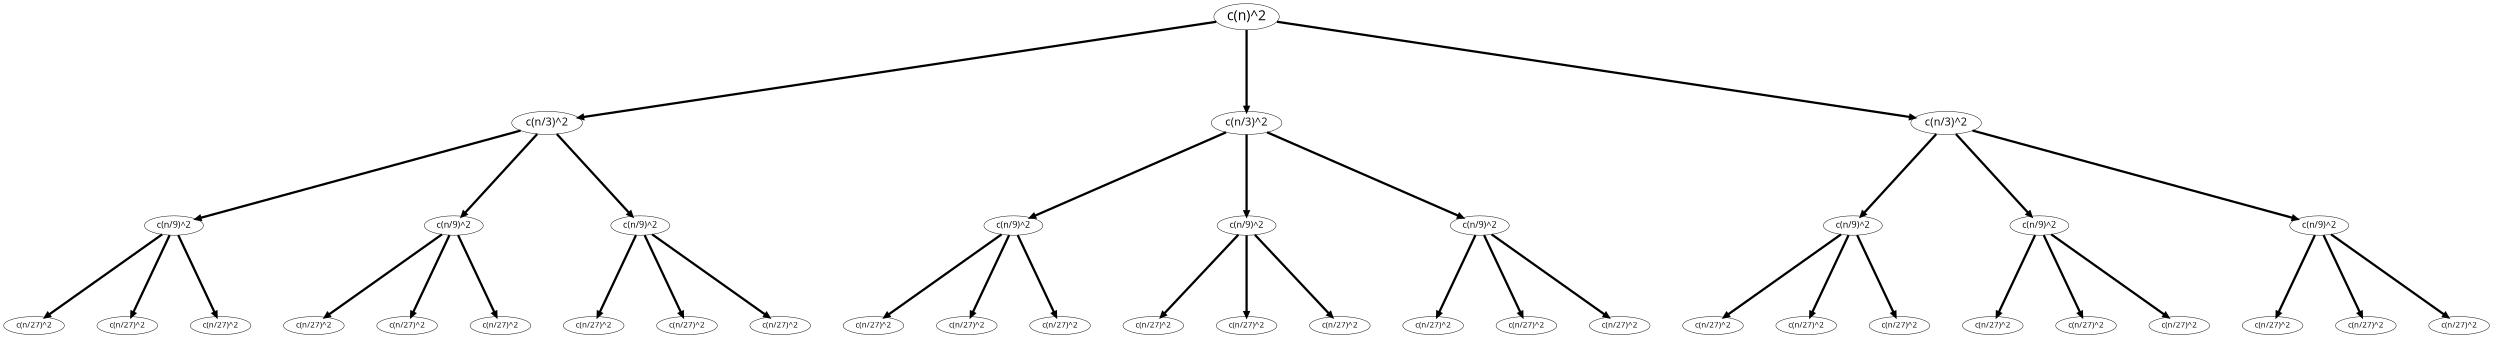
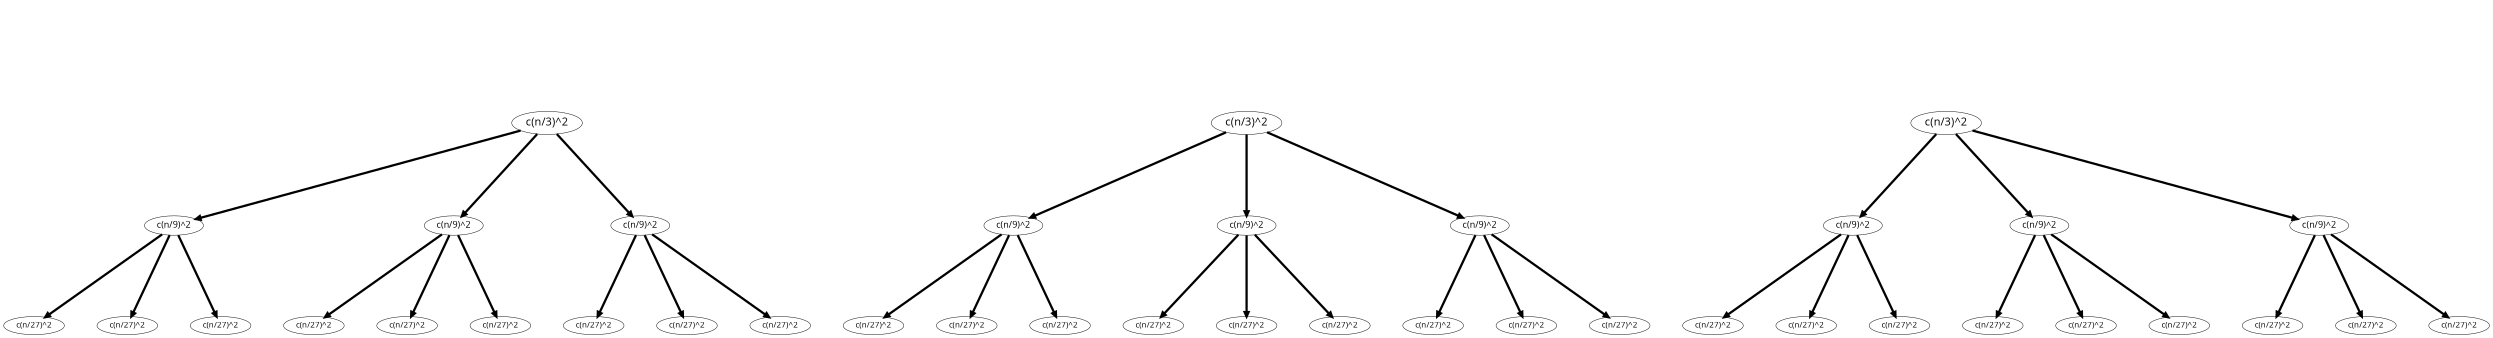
(1247, 17) -> none
